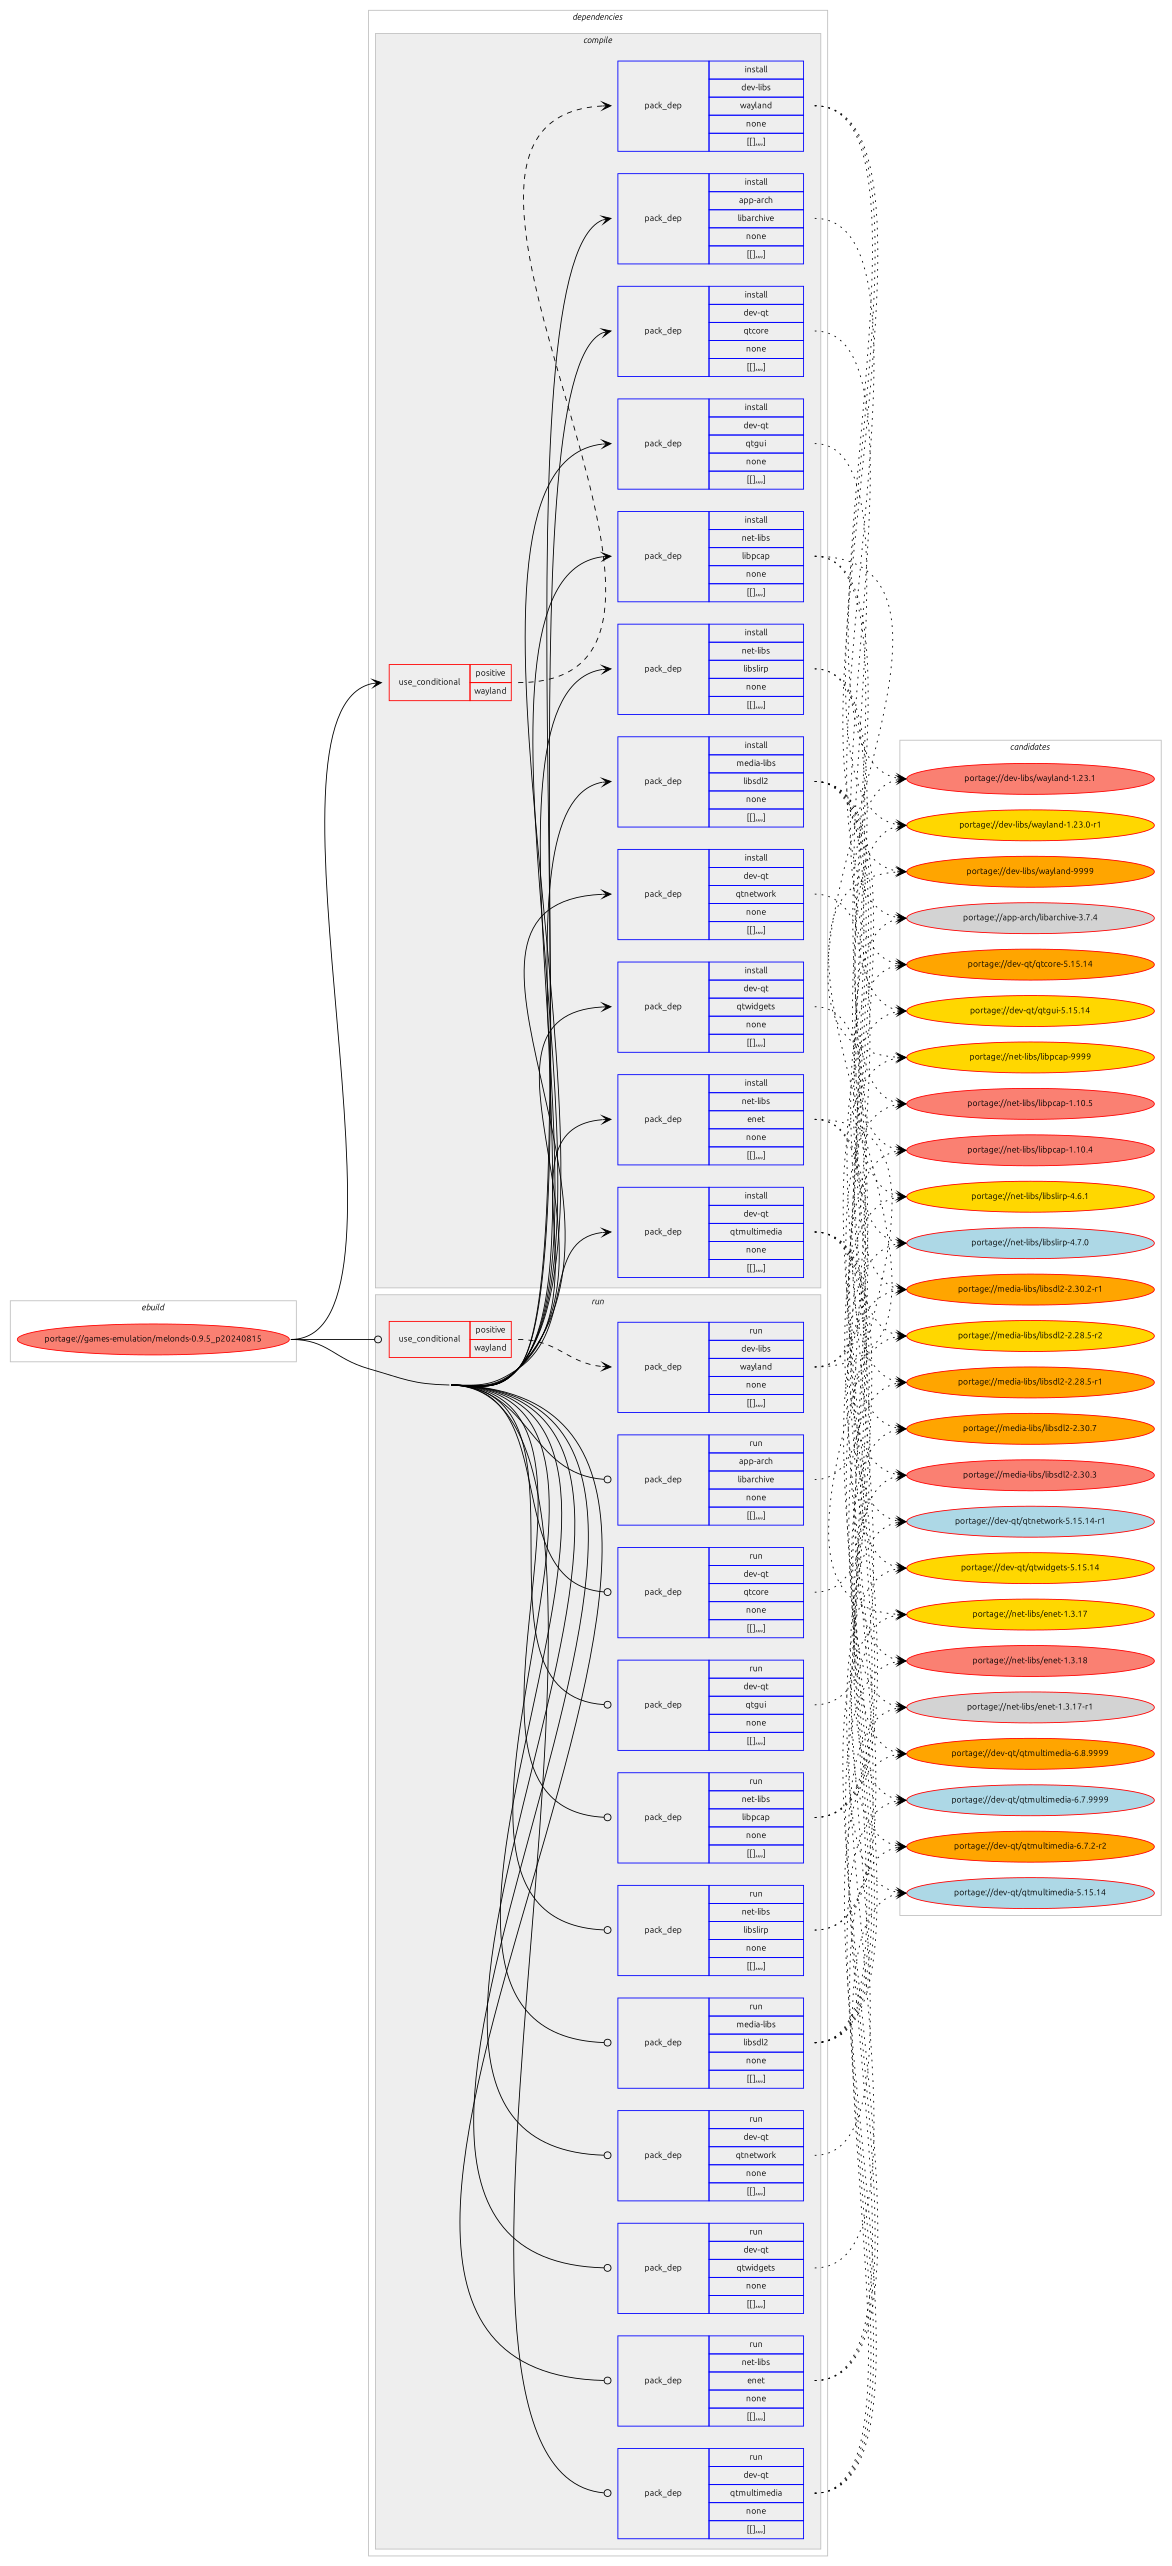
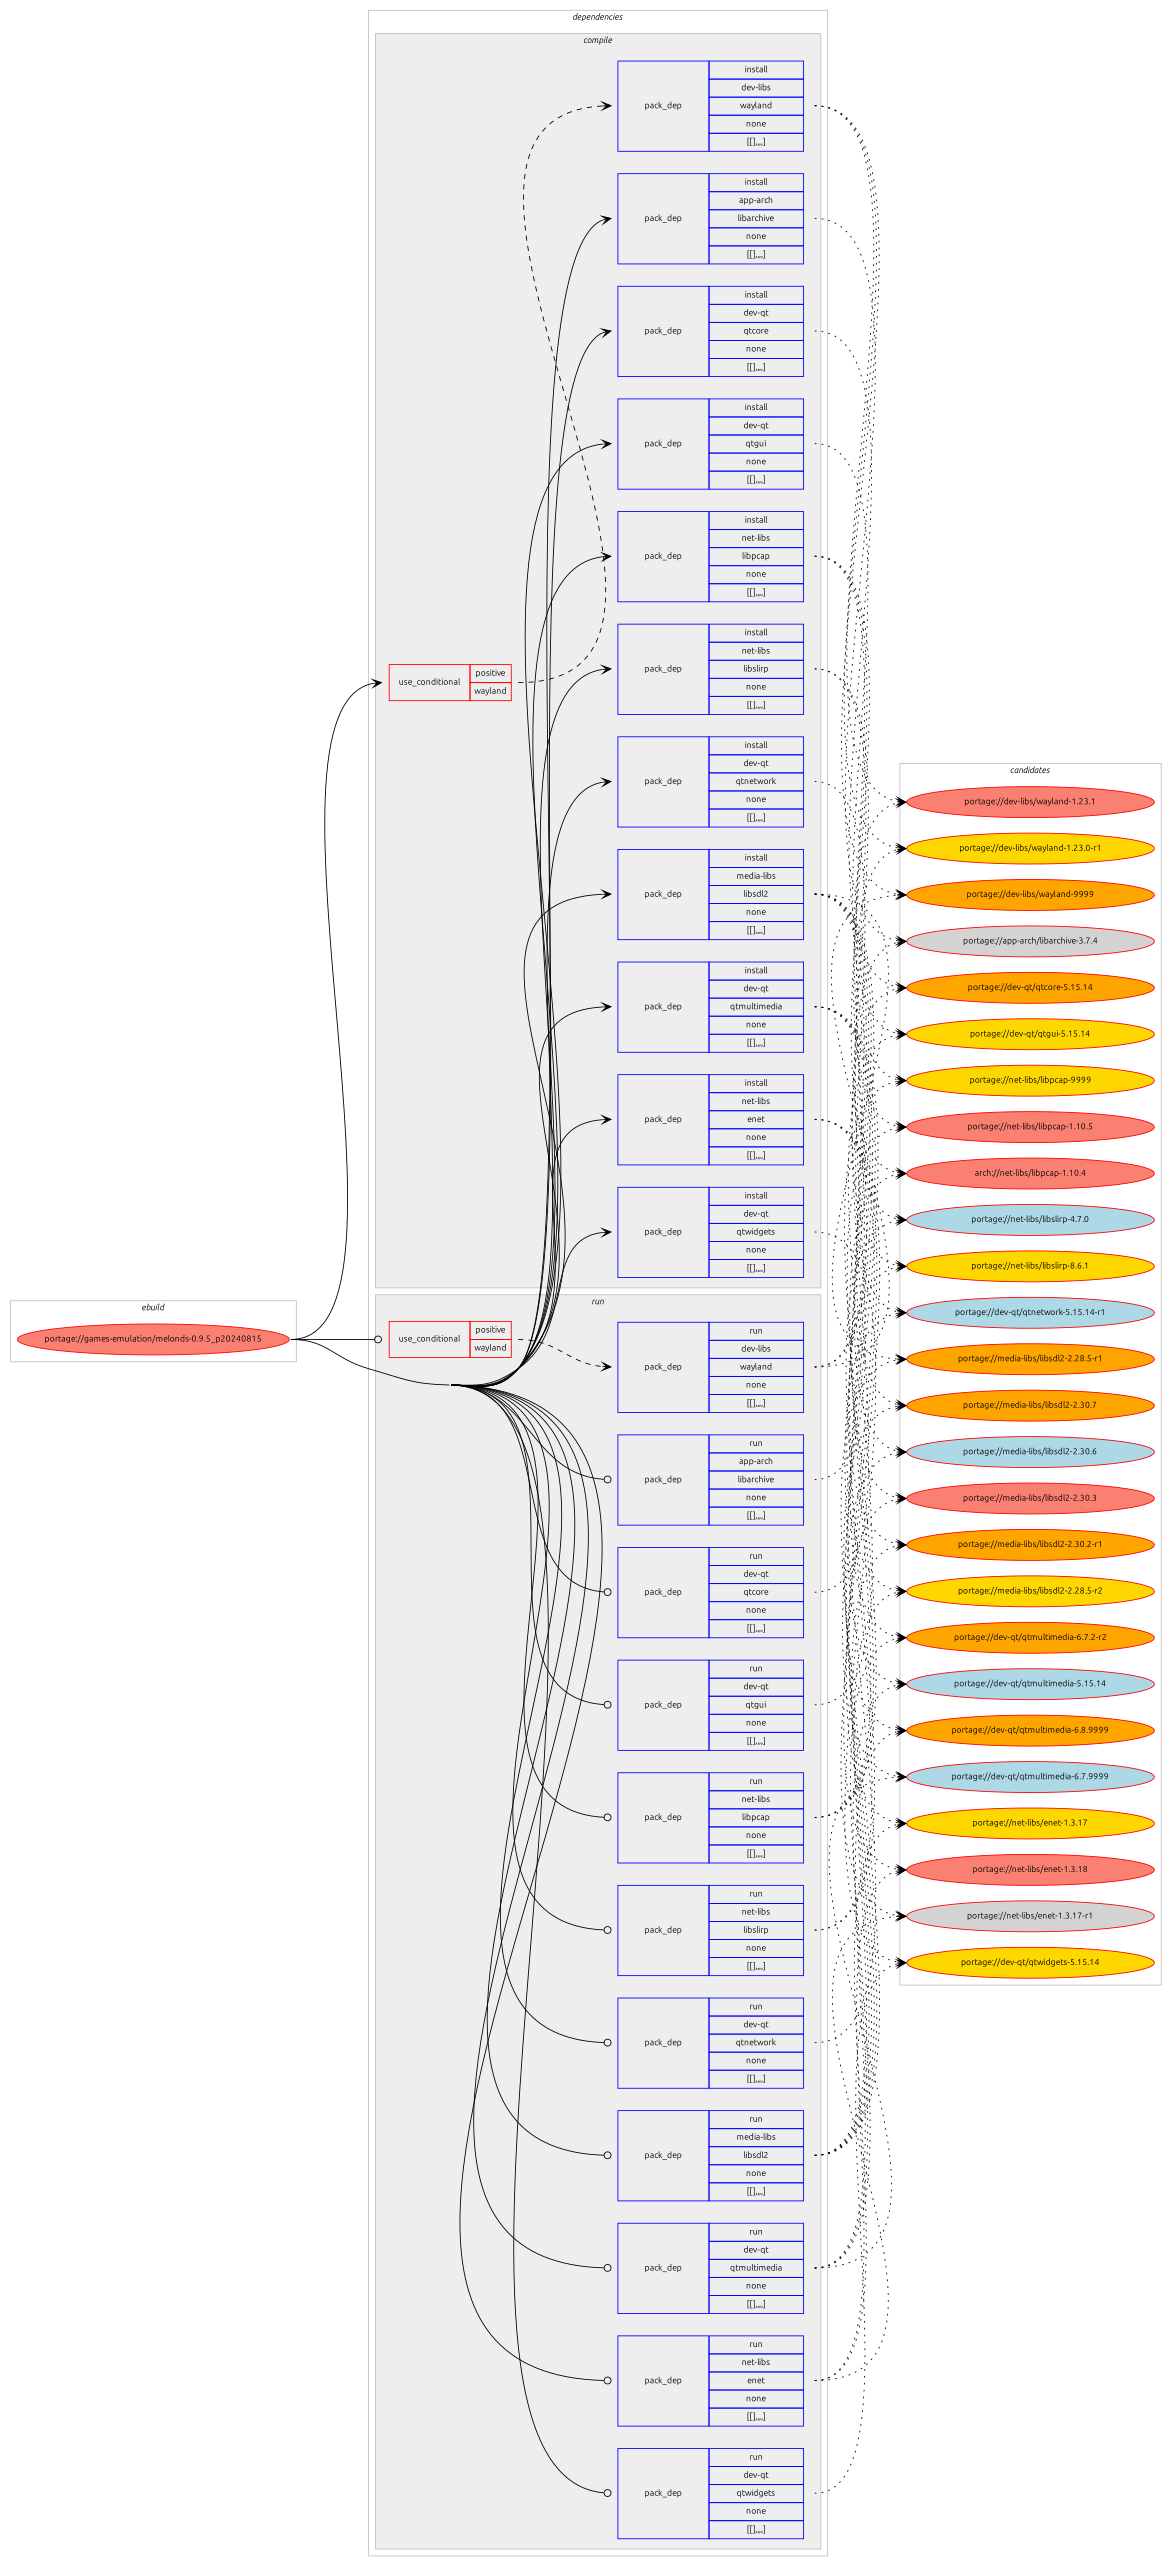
(1031, 1150) -> (1031, 1174)
(1031, 1197) -> (1031, 1266)
none -> (1031, 1452)
